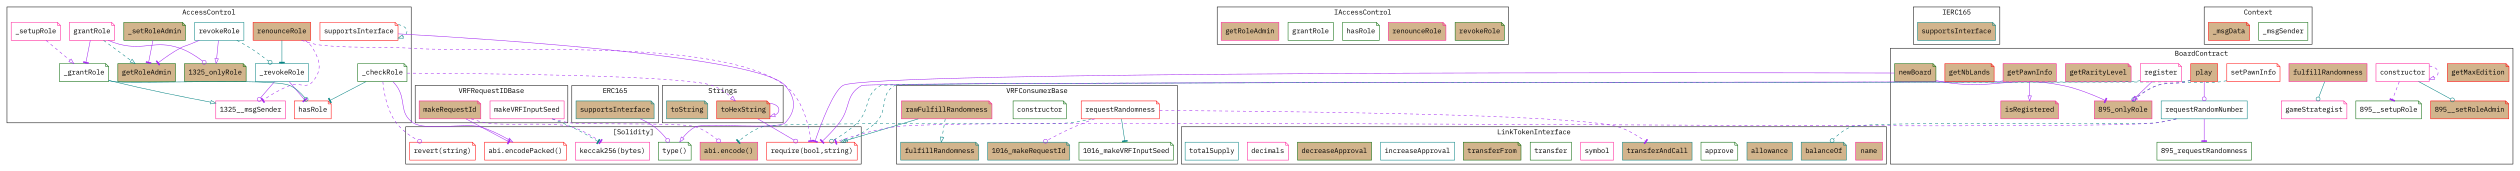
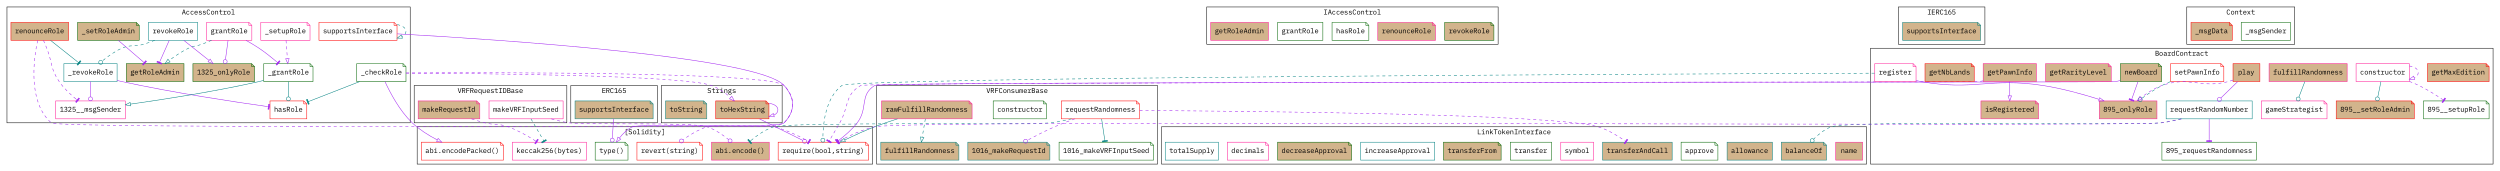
(1398, 83) -> (1390, 83)
(1504, 83) -> none
(487, 130) -> none
(1335, 151) -> (1315, 151)
